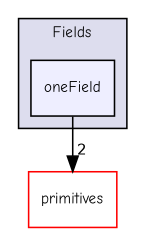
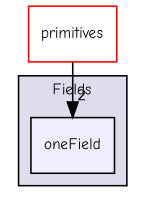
(73, 138) -> (73, 85)
